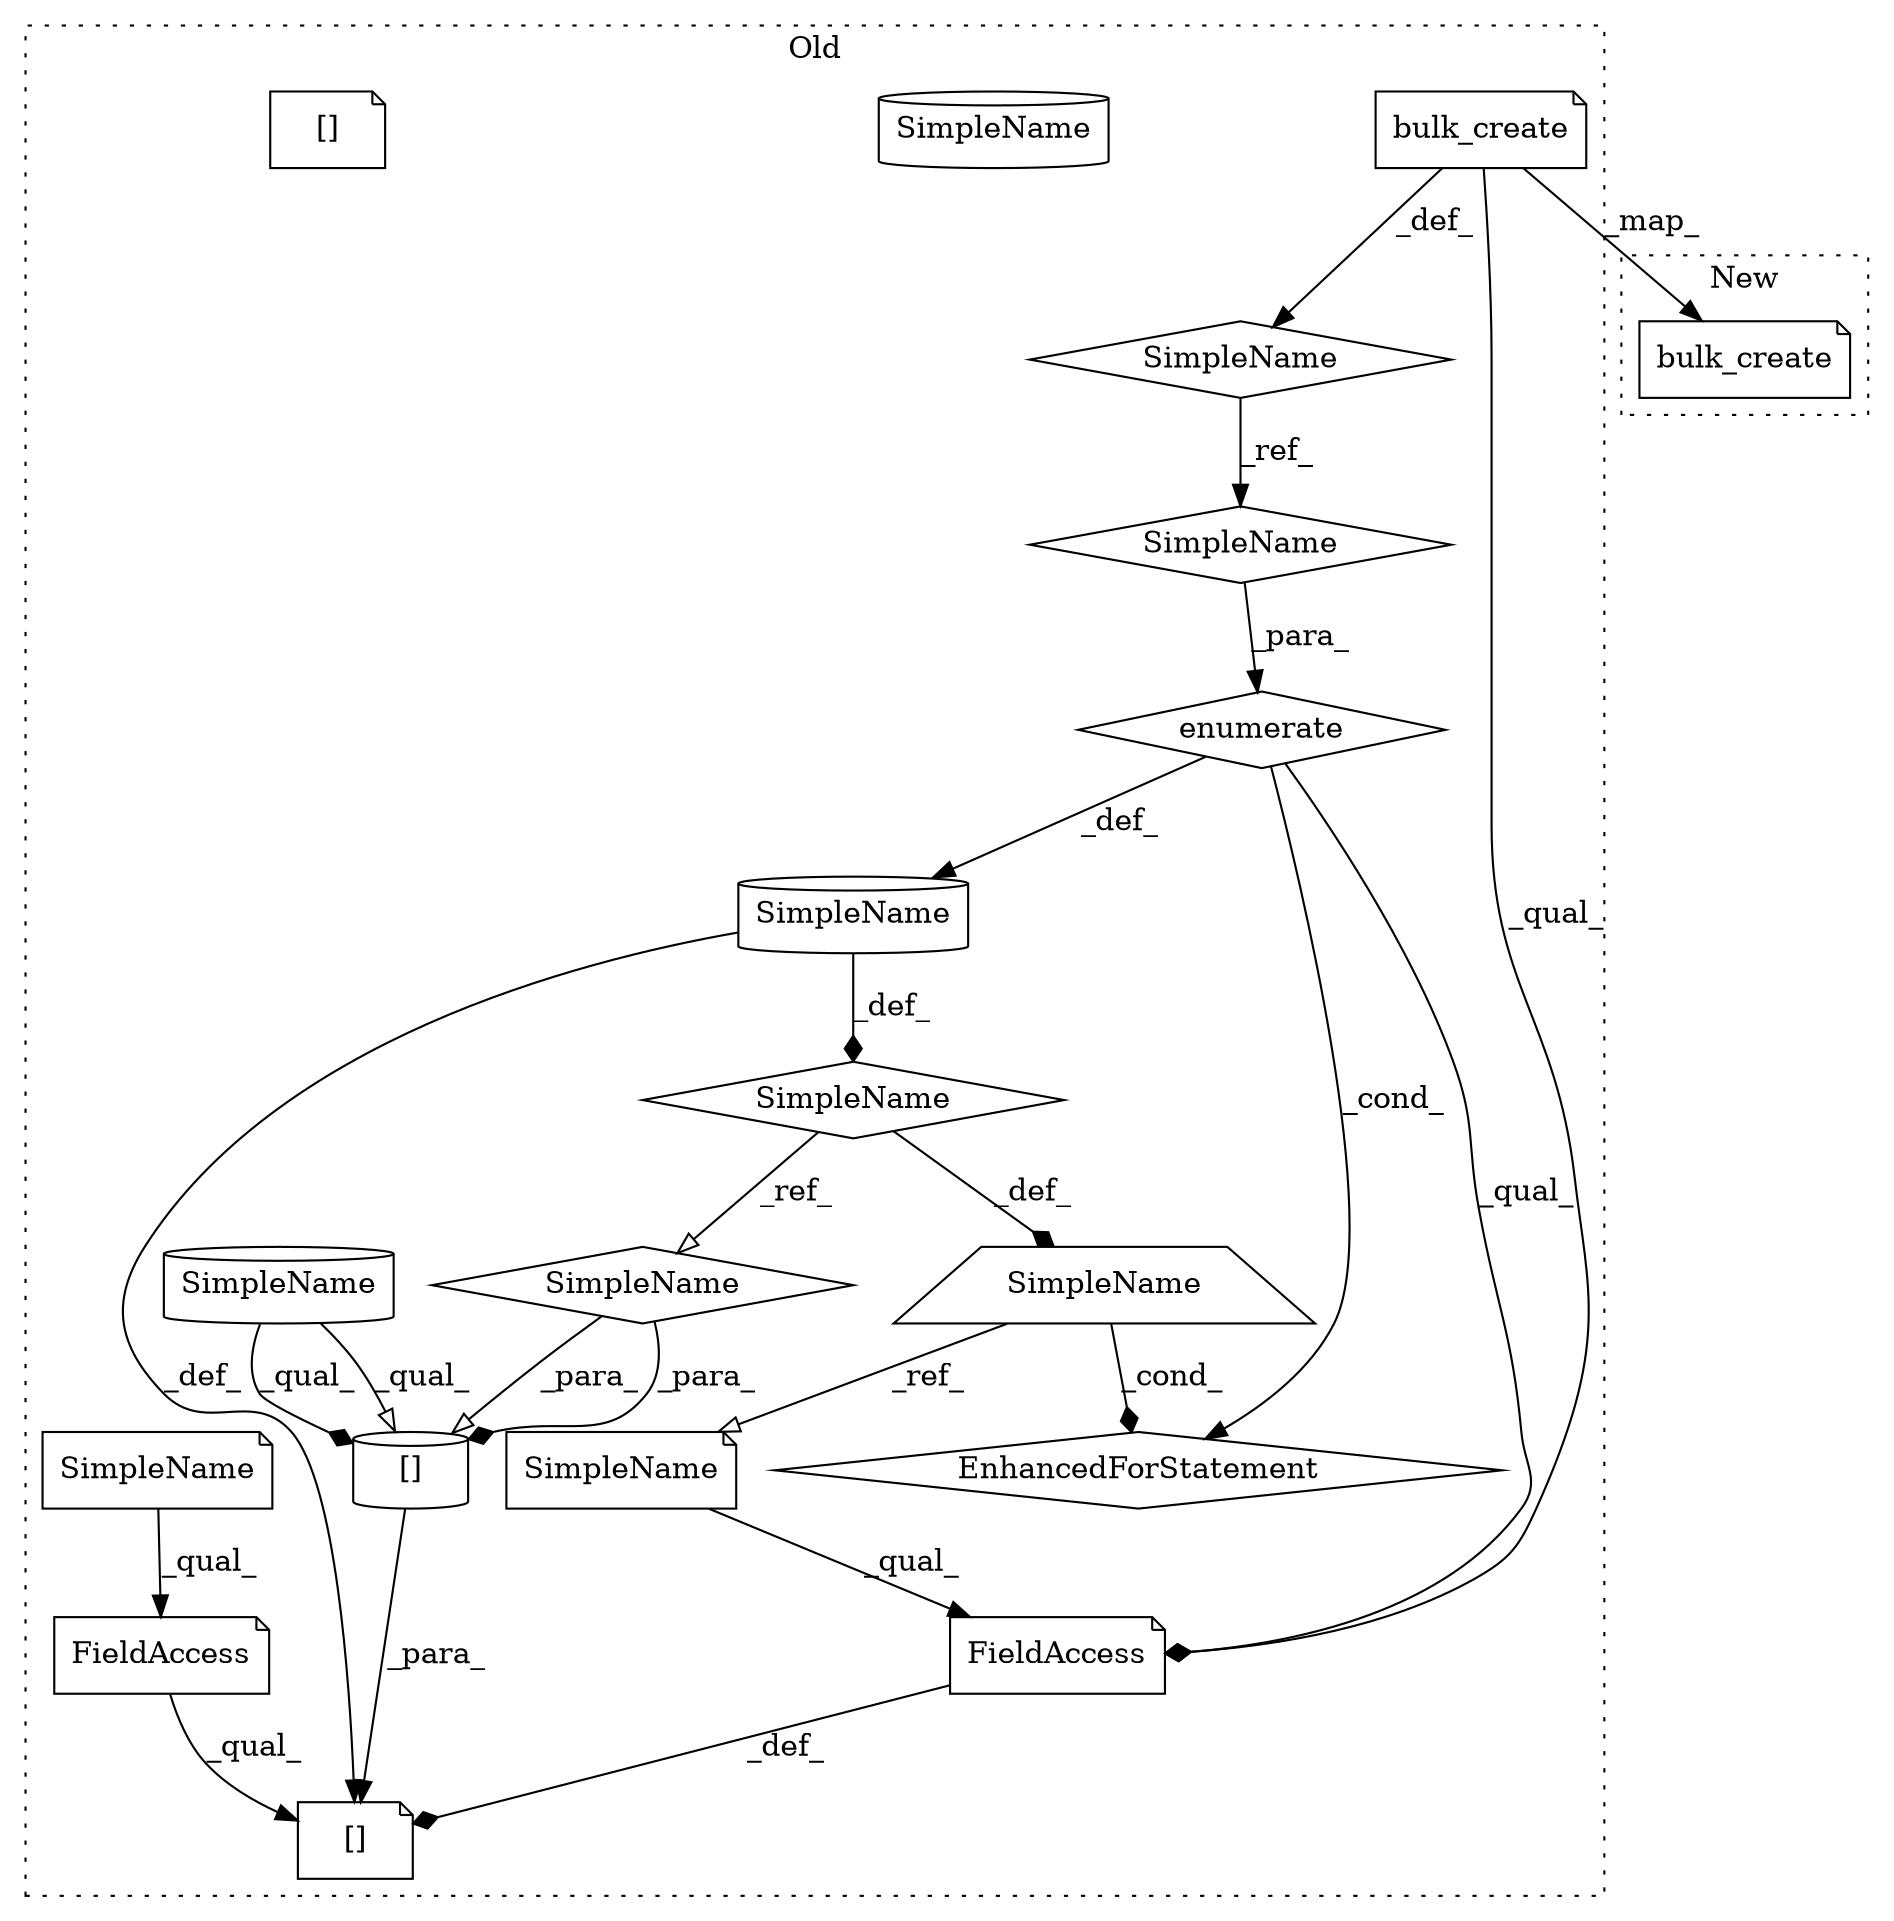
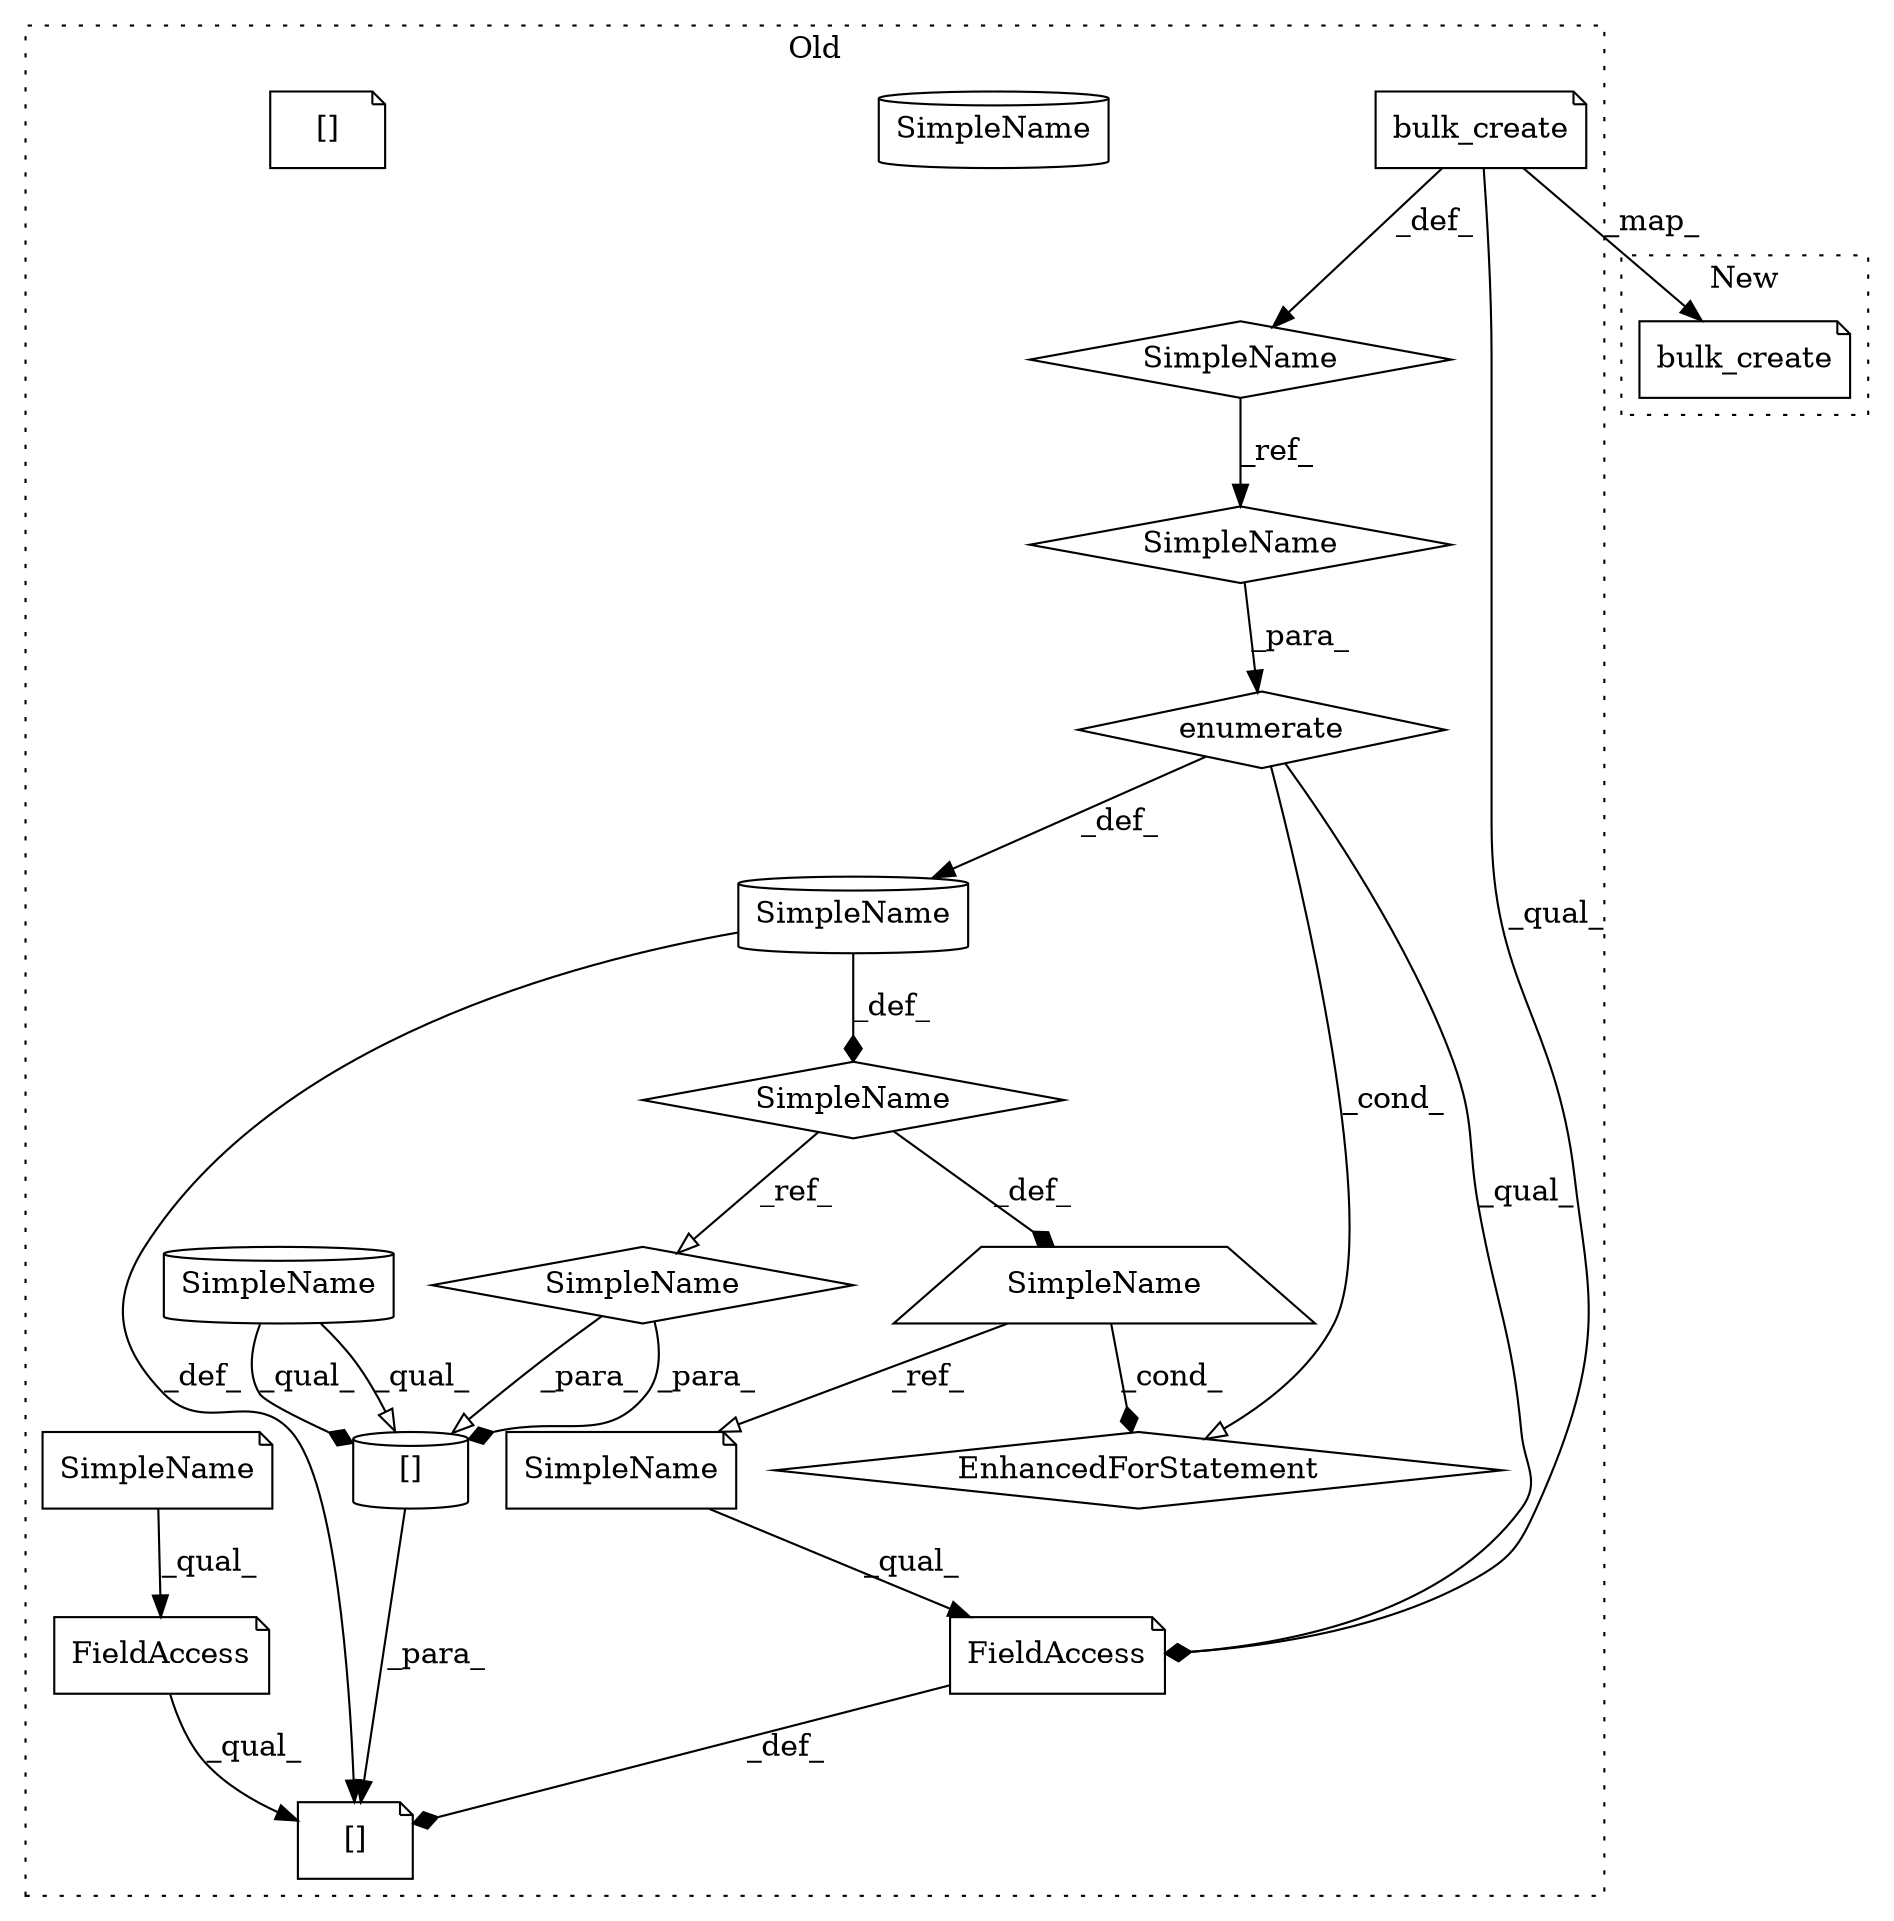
(1342, 1119) -> (1342, 1119)
